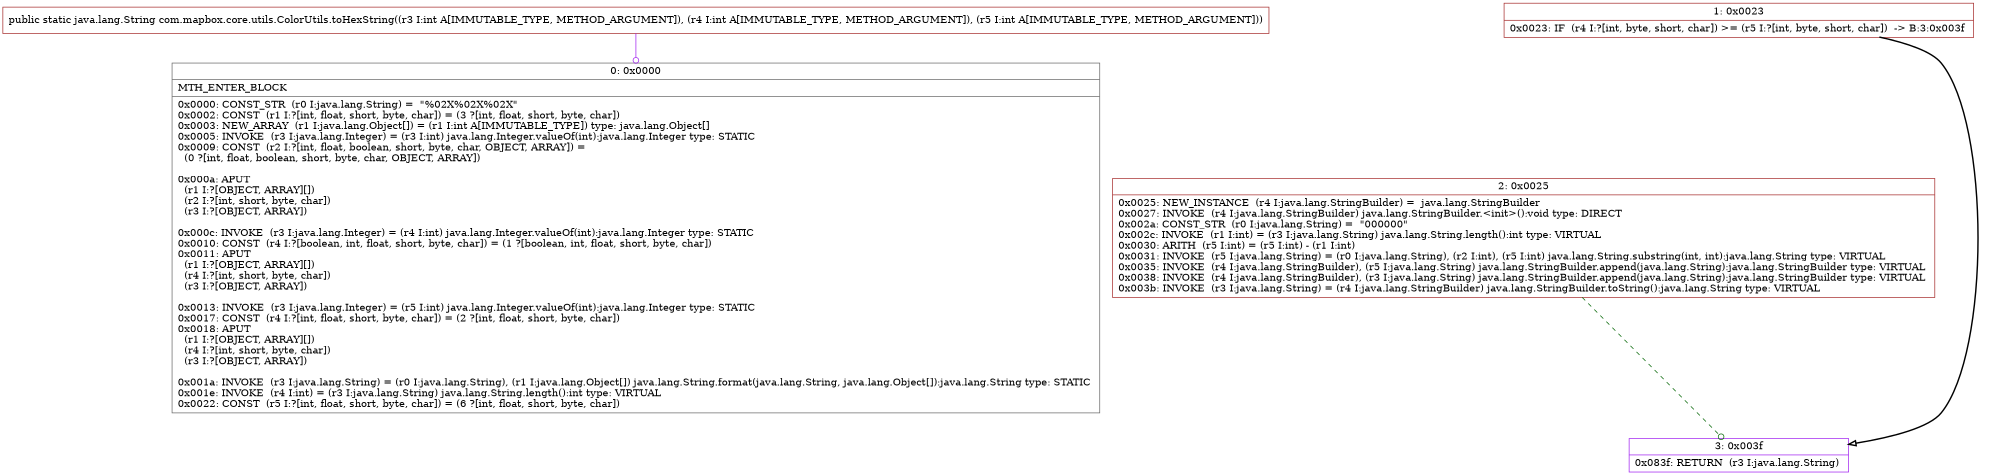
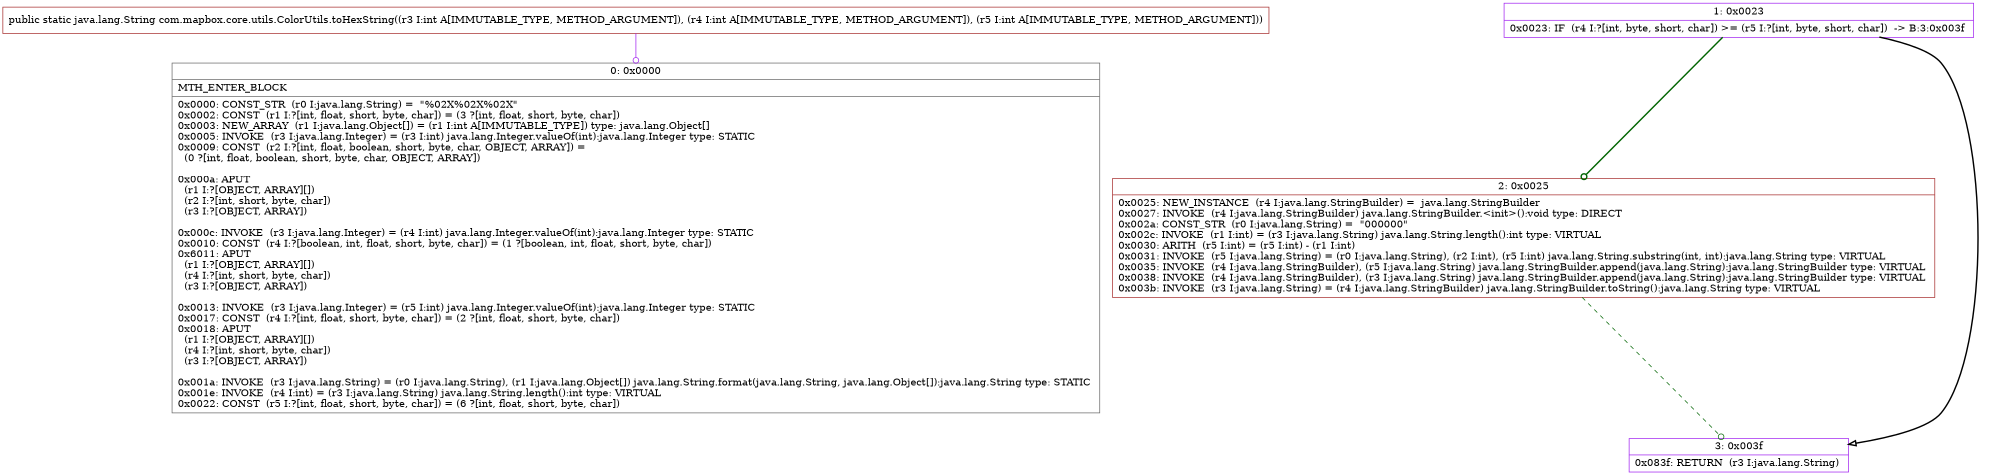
(1739, 20) -> (1739, 20)
none -> (1654, 106)
(218, 254) -> (218, 254)
